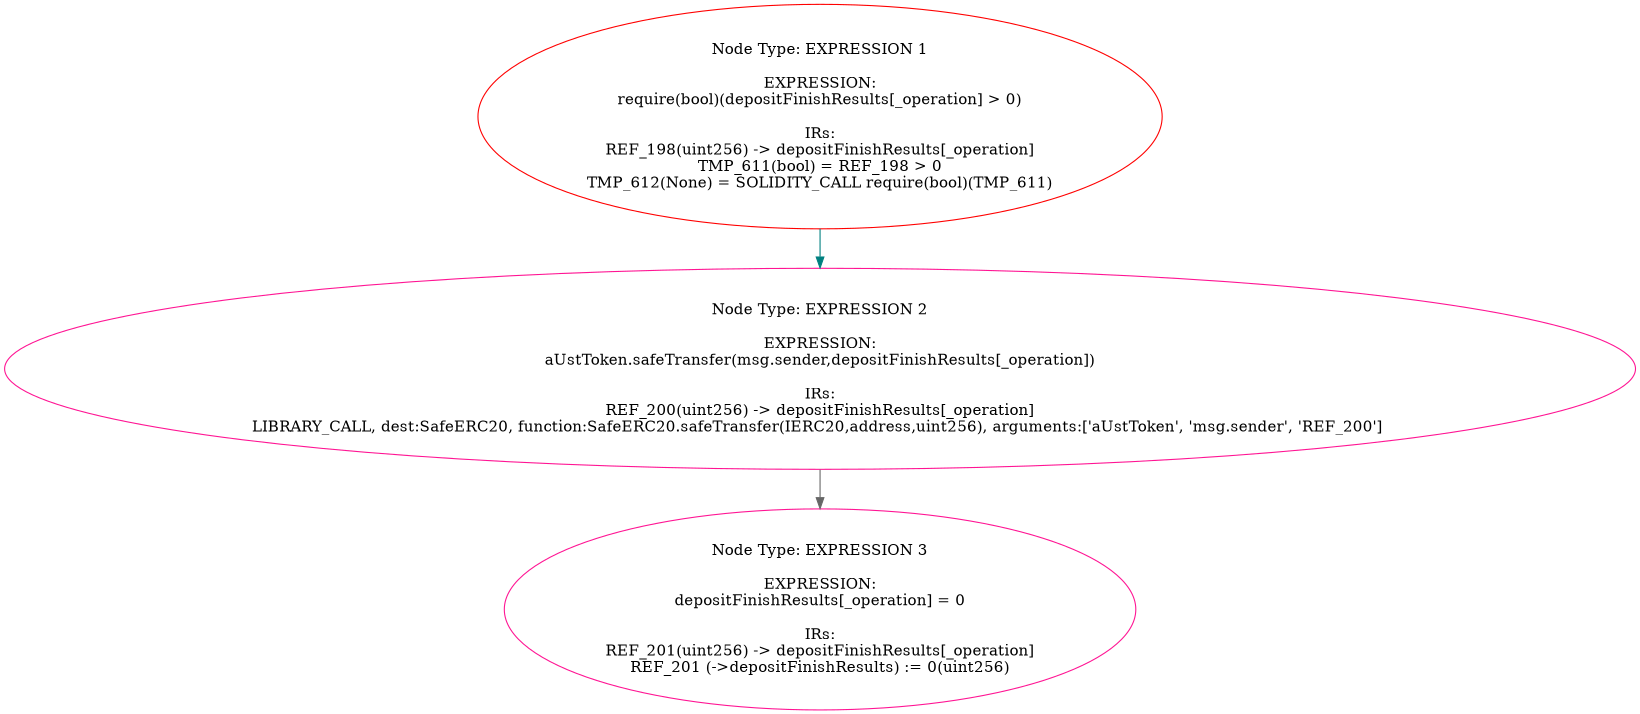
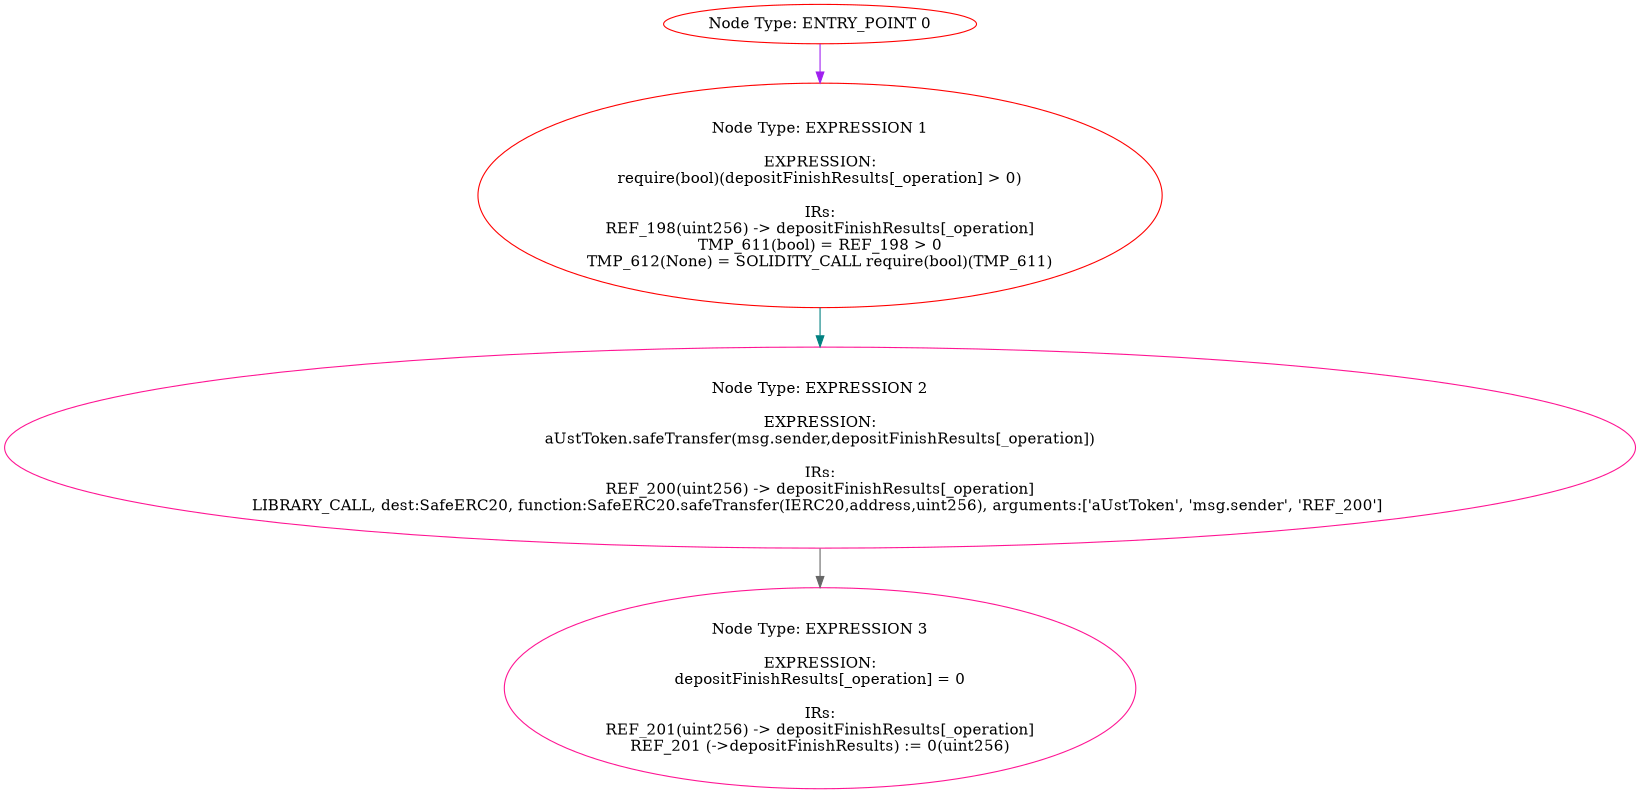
none -> (820, 24)
